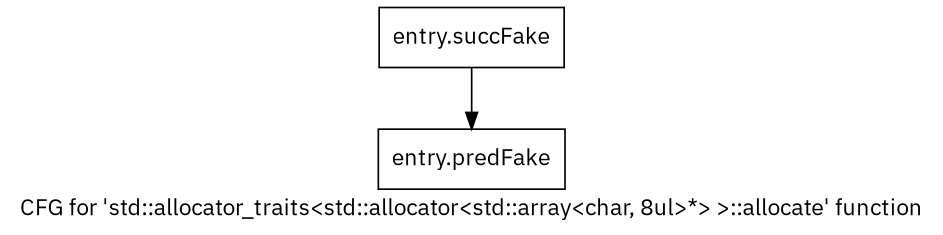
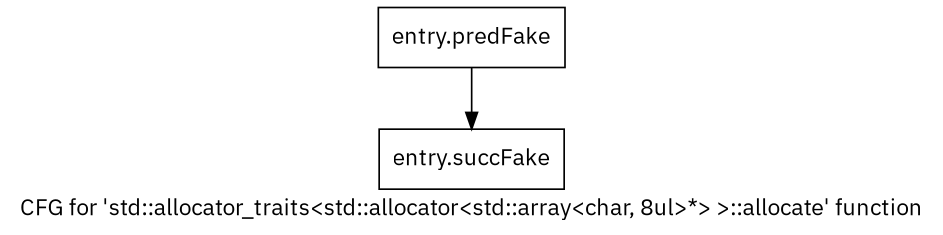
(472, 90) -> (472, 90)
